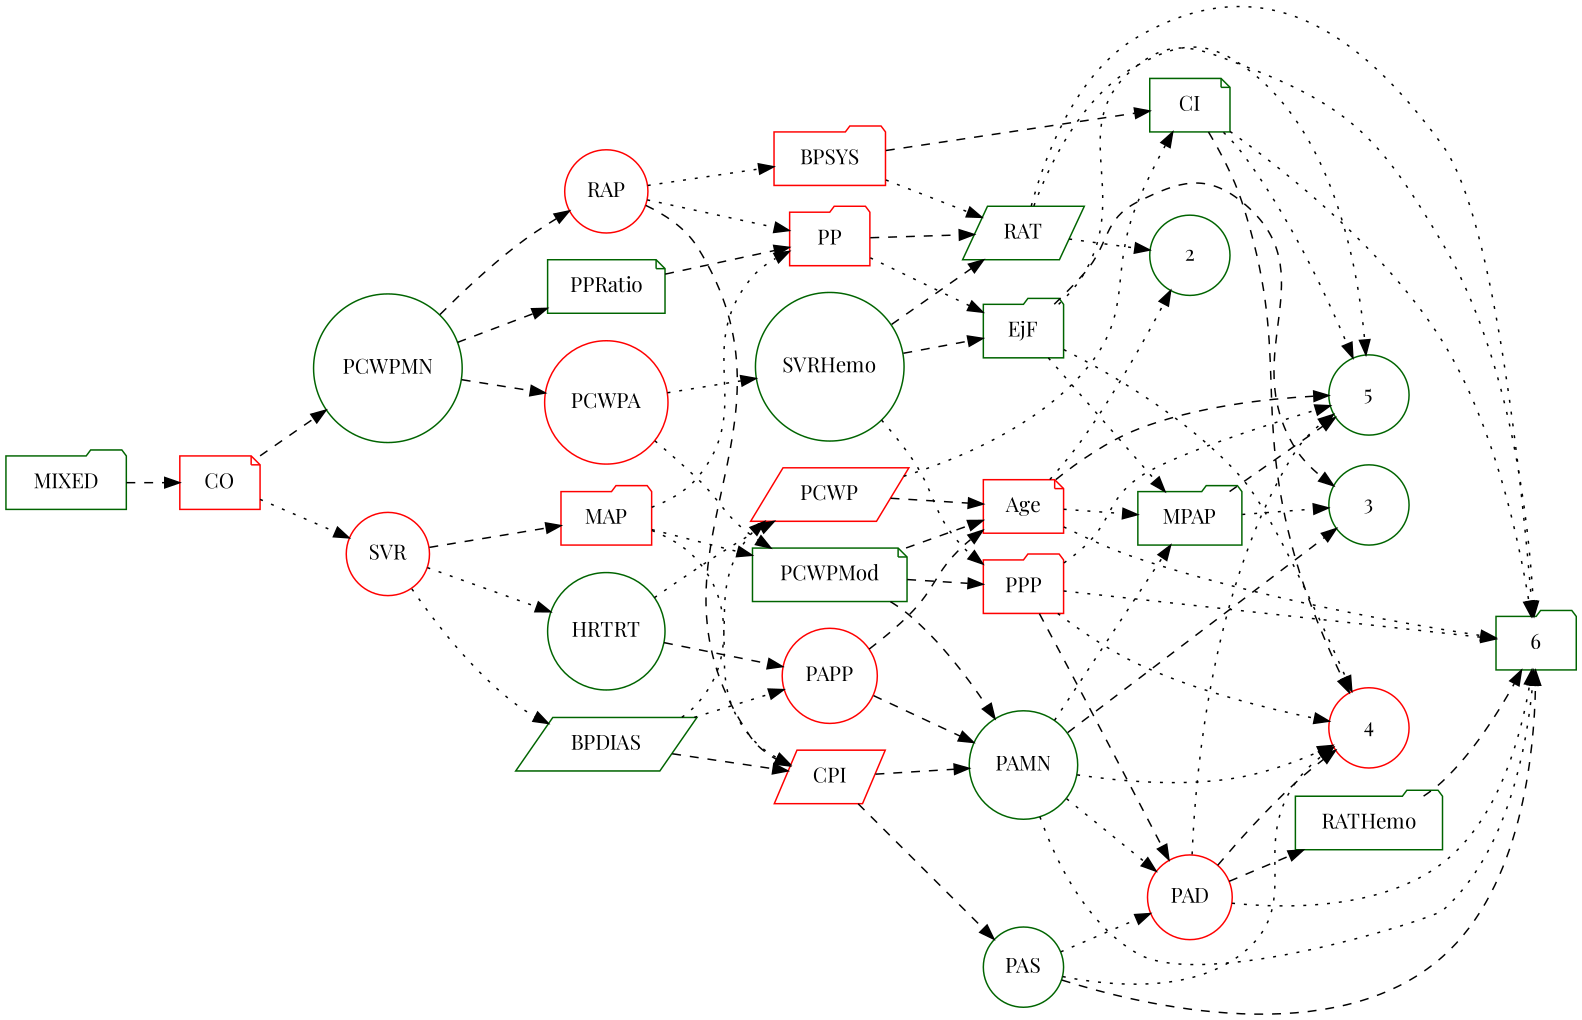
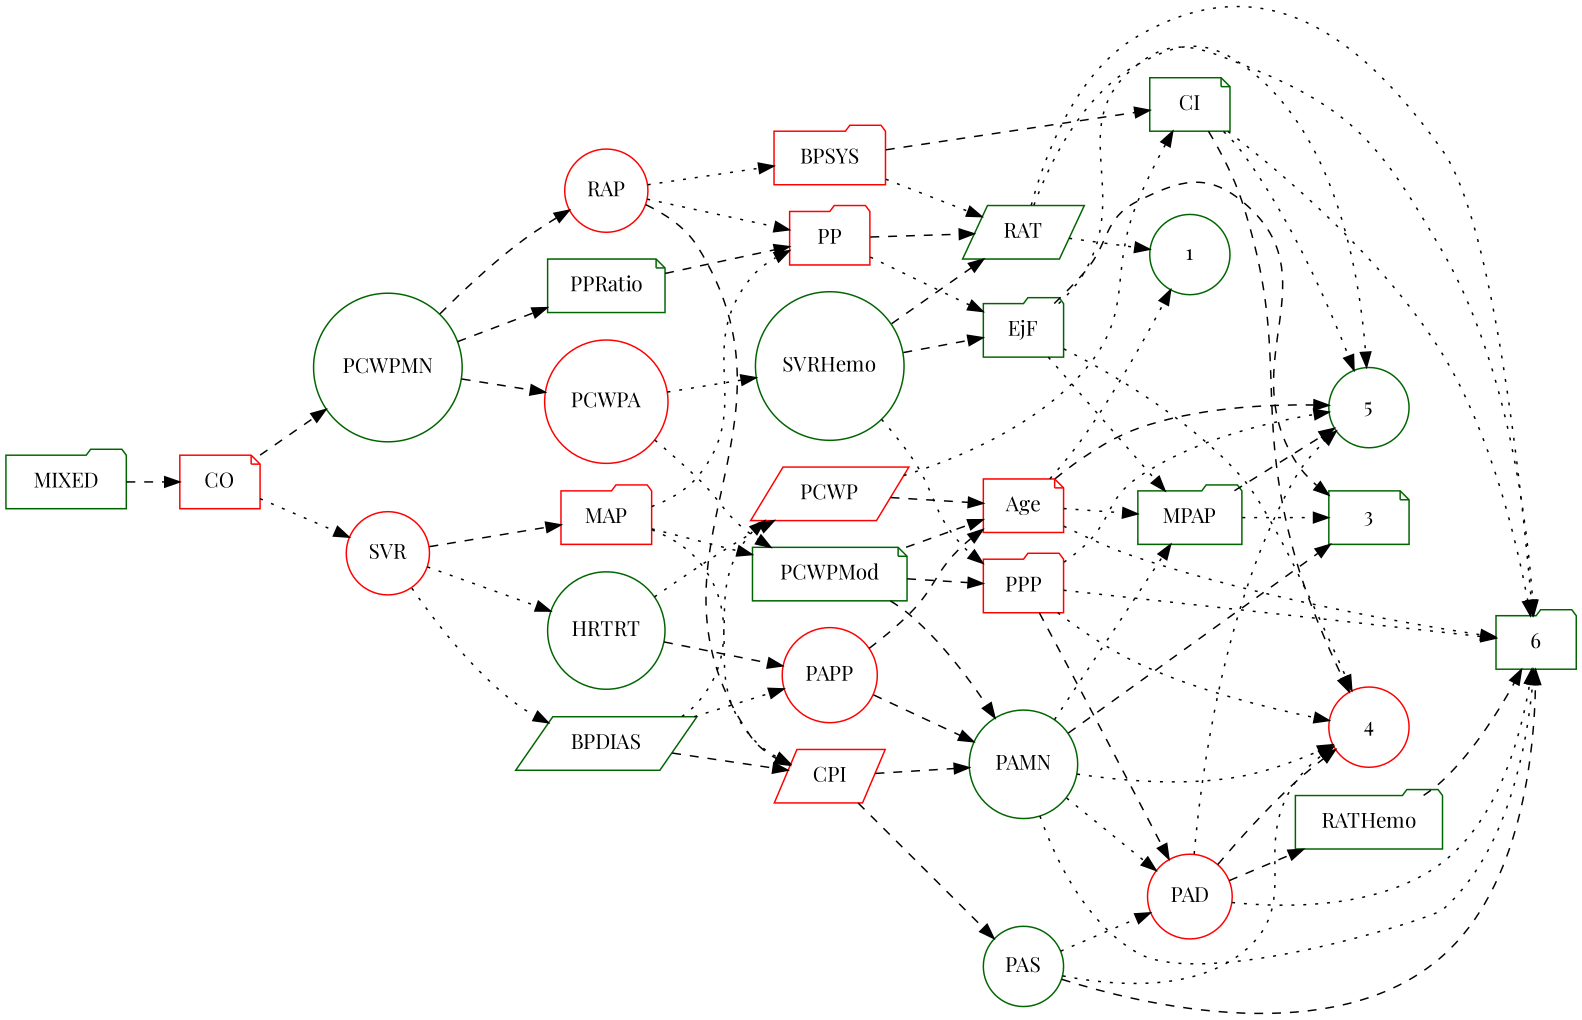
(1190, 255) -> (1190, 255)
(1369, 505) -> (1369, 518)
